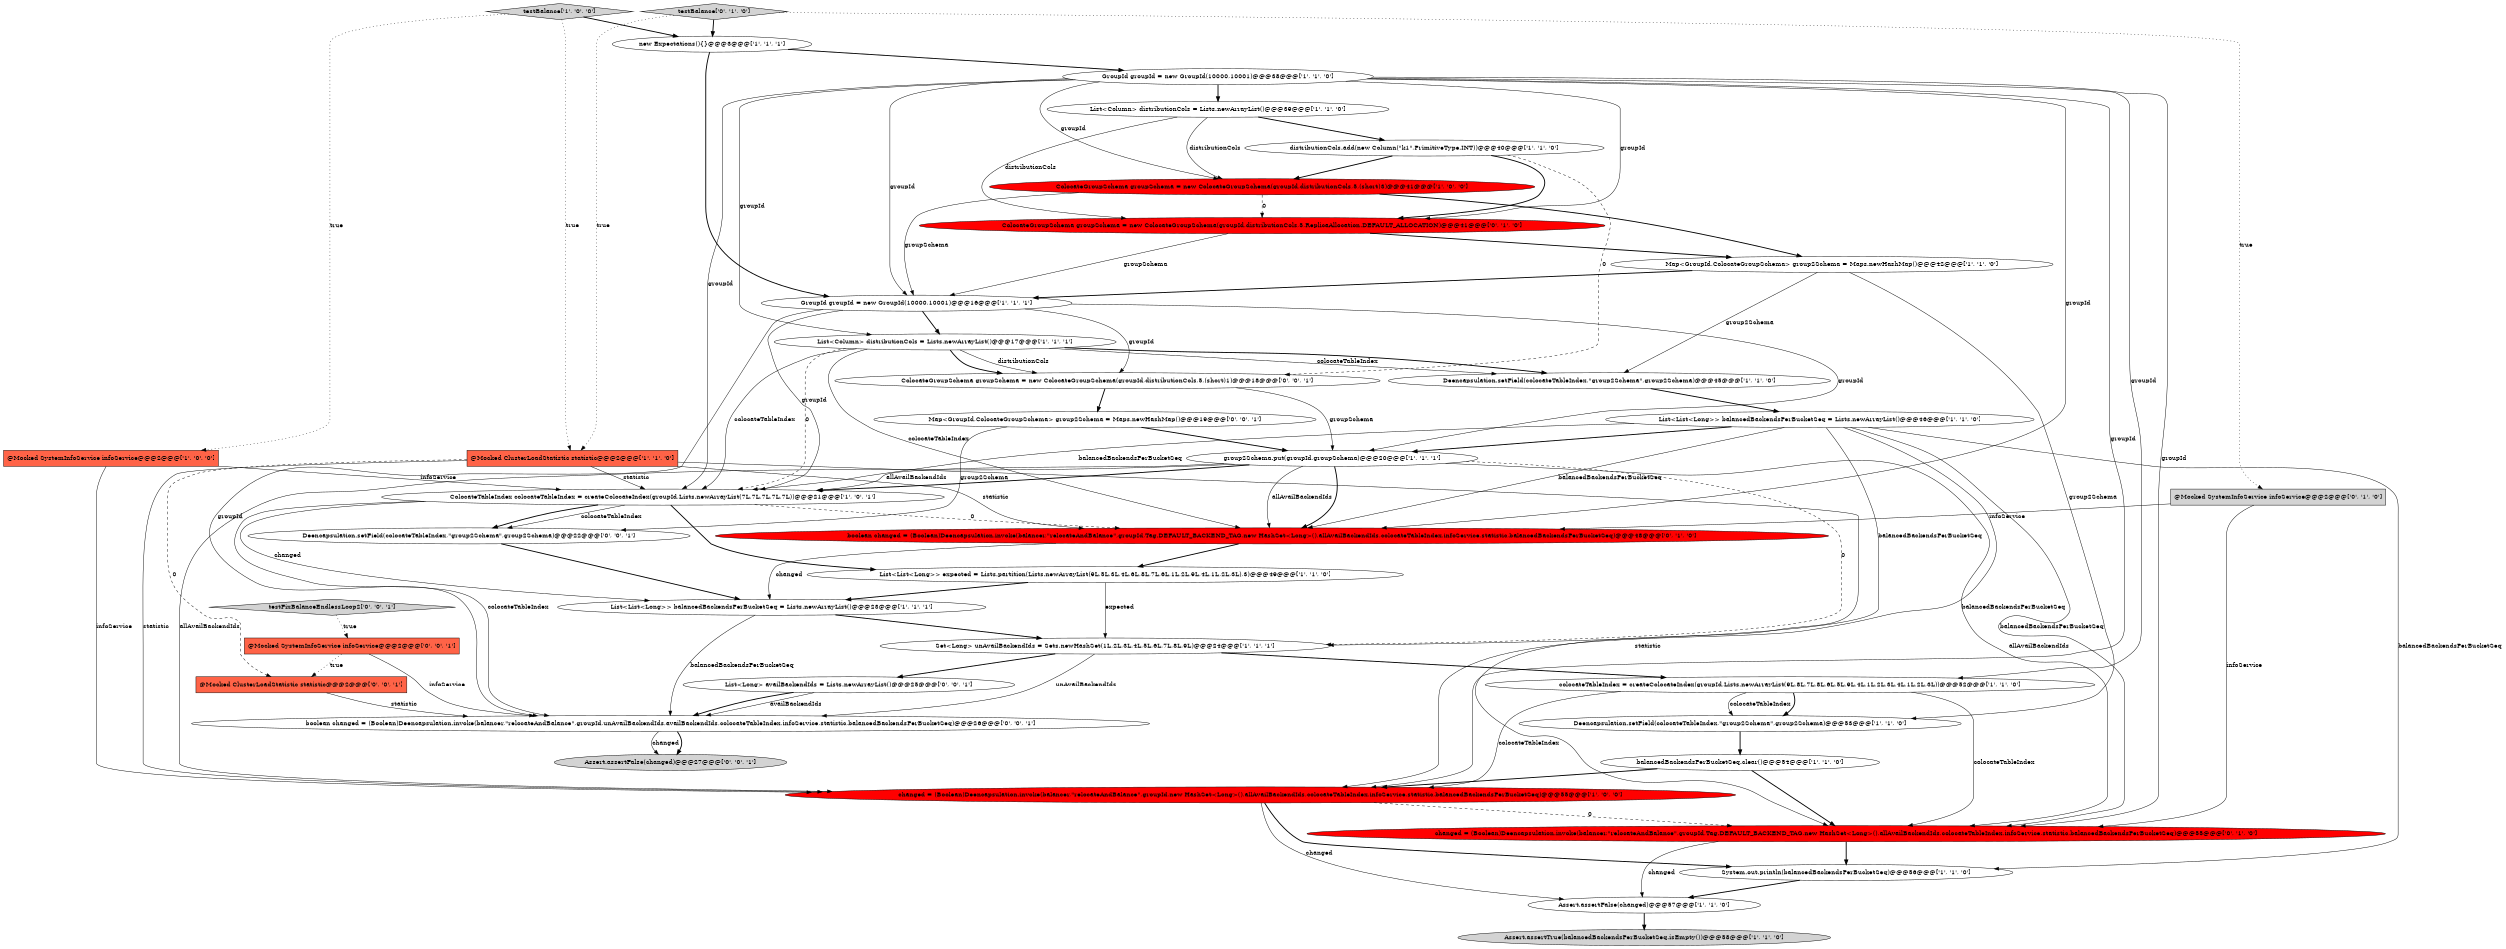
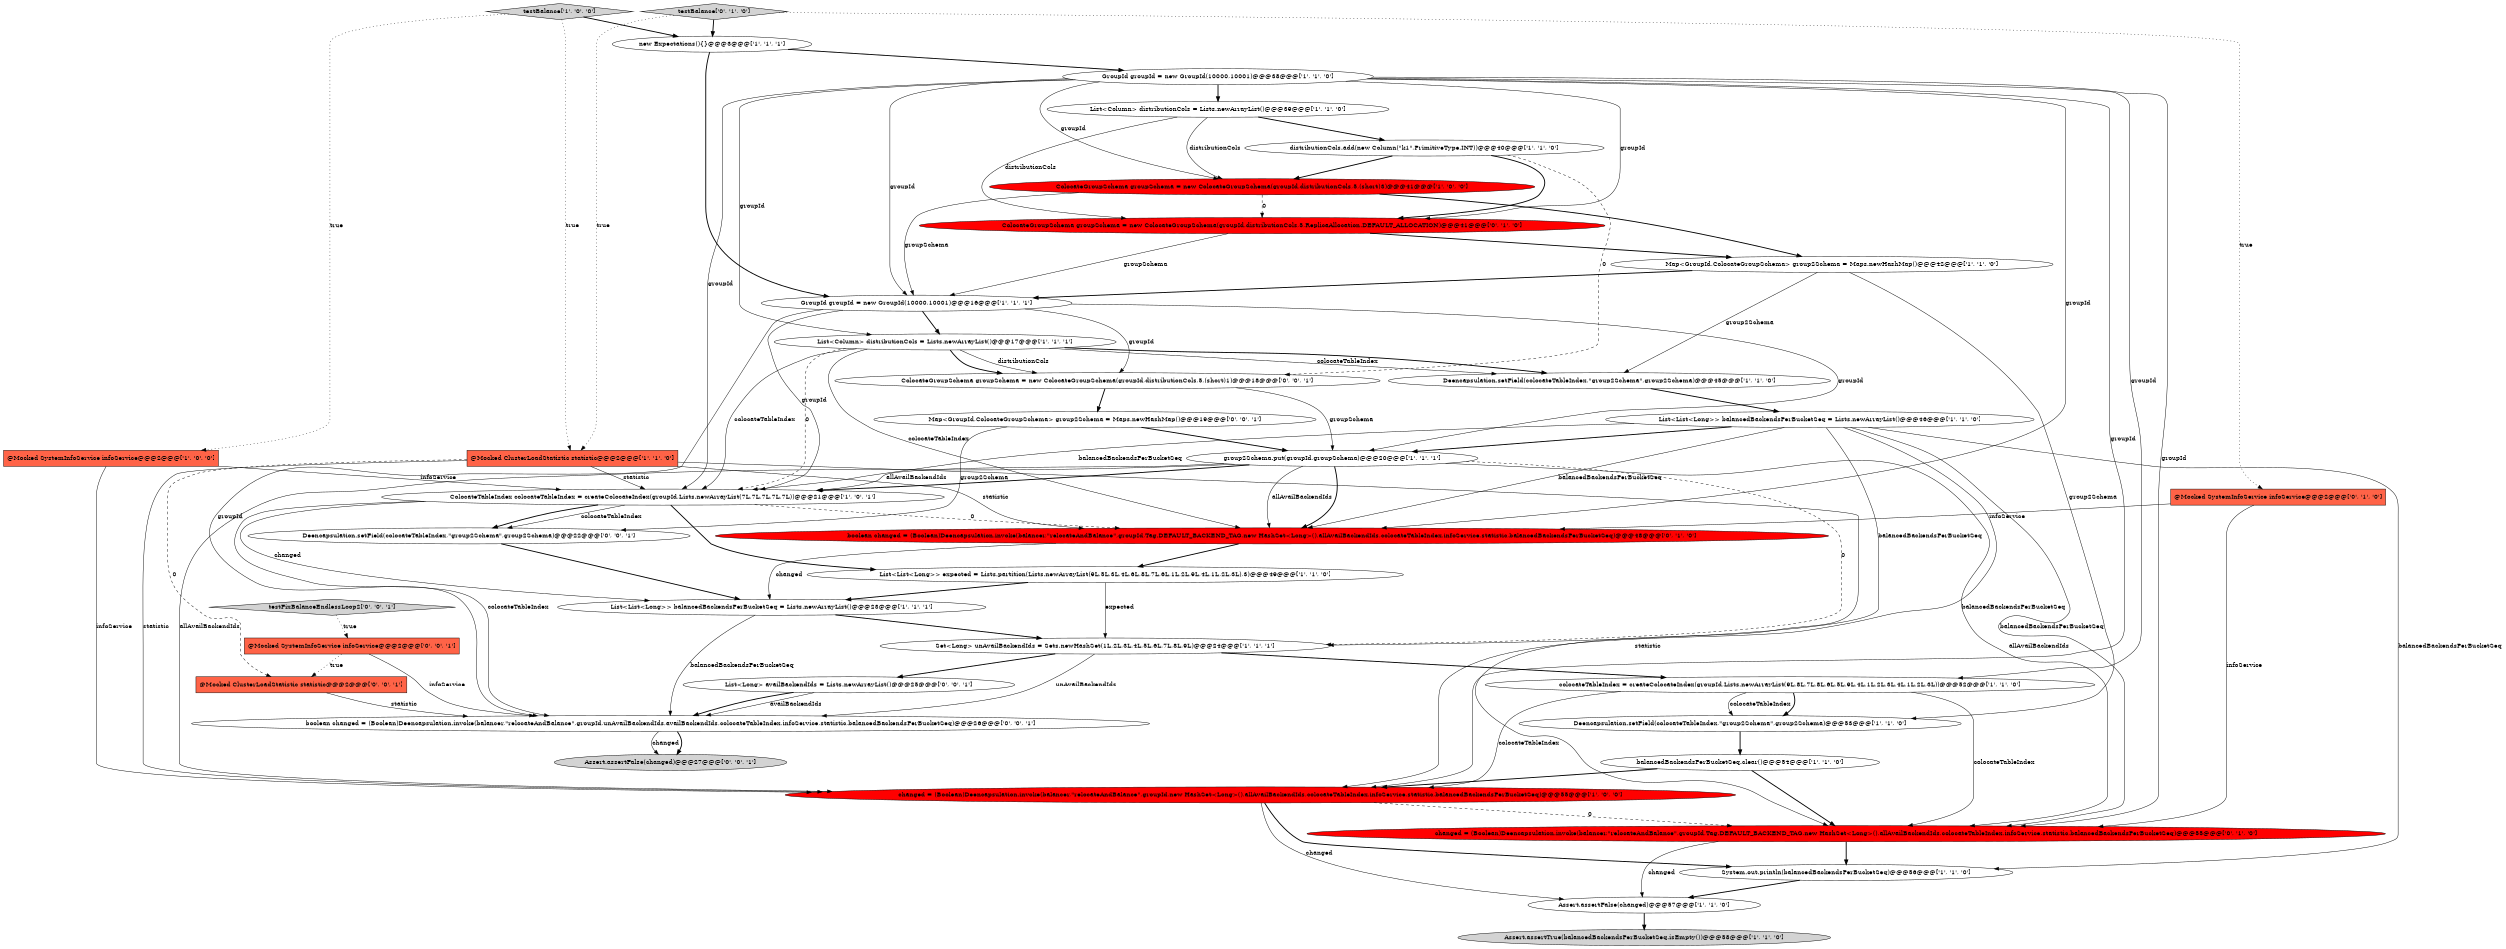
(2278, 497) -> (2278, 497)
